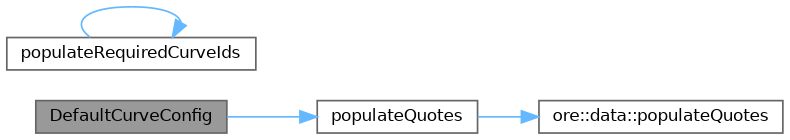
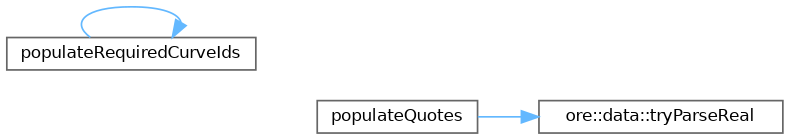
(131, 117) -> none
(661, 117) -> (661, 117)
